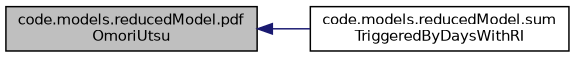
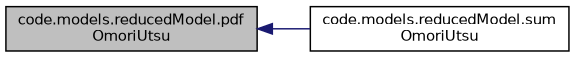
(440, 29) -> (440, 29)
